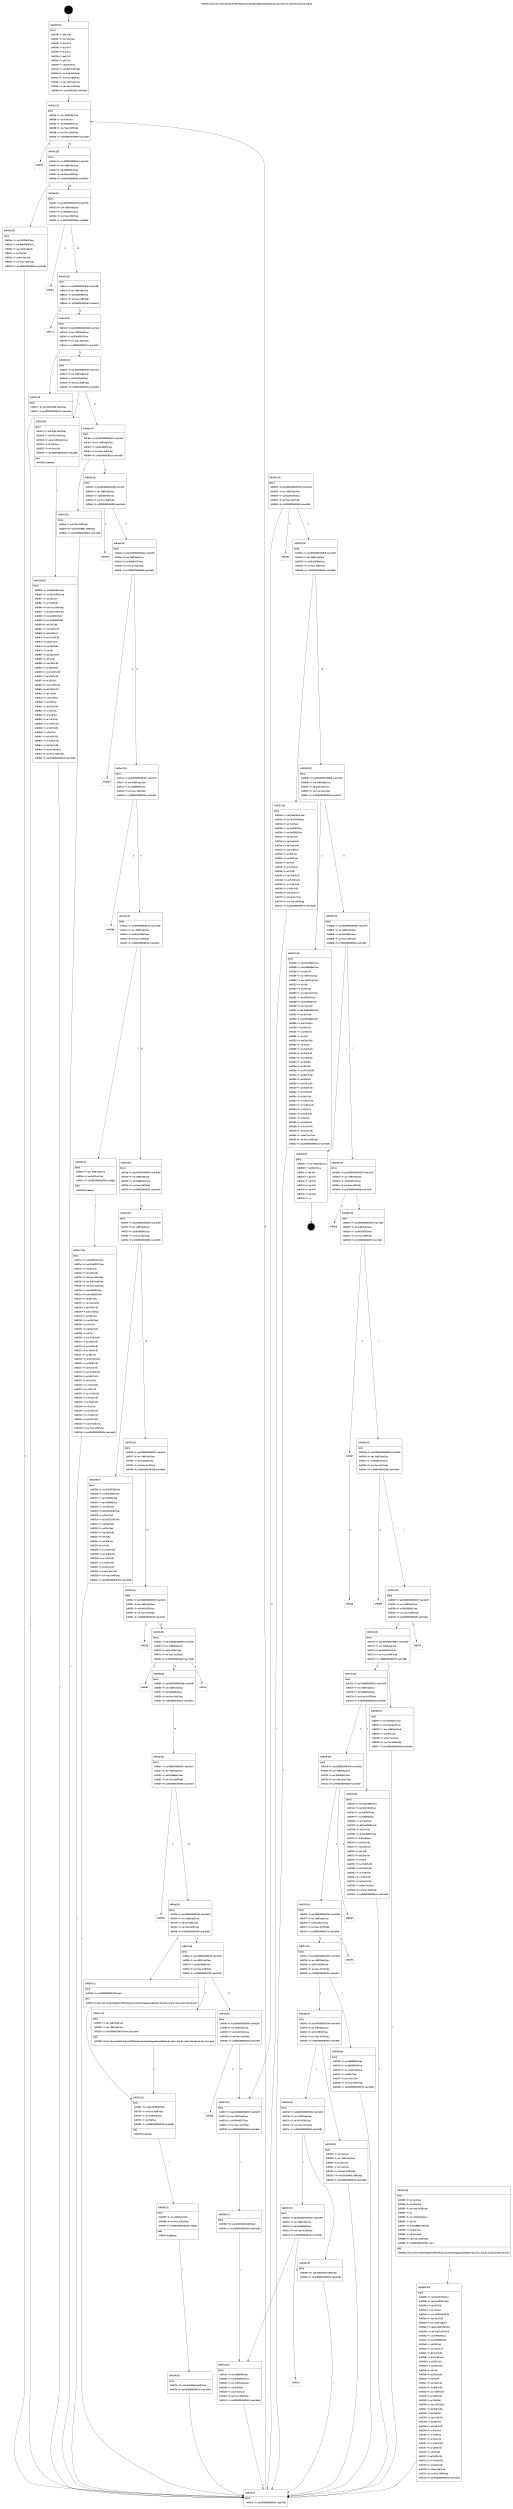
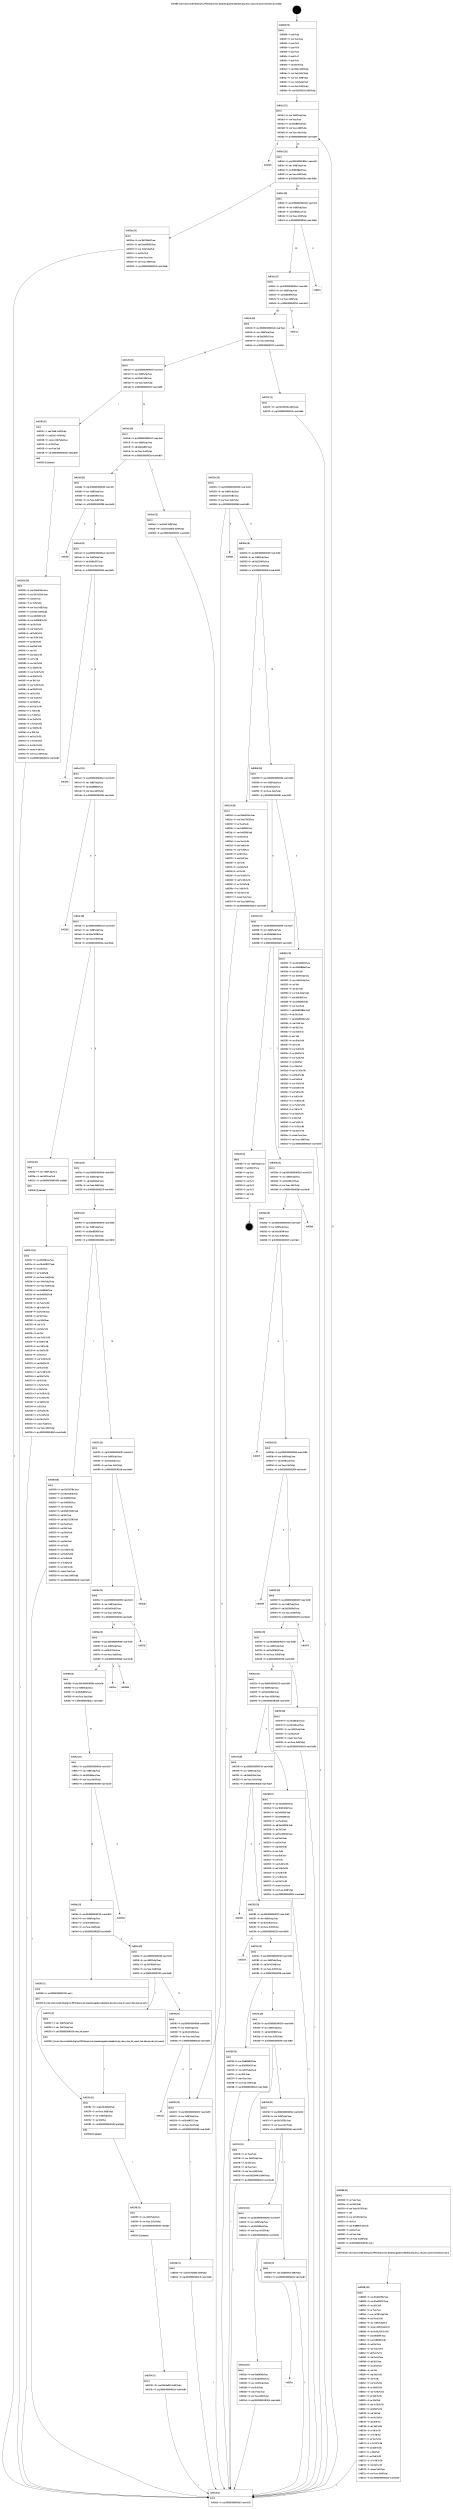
(349, 1529) -> (128, 1536)
(239, 2296) -> (199, 2385)
